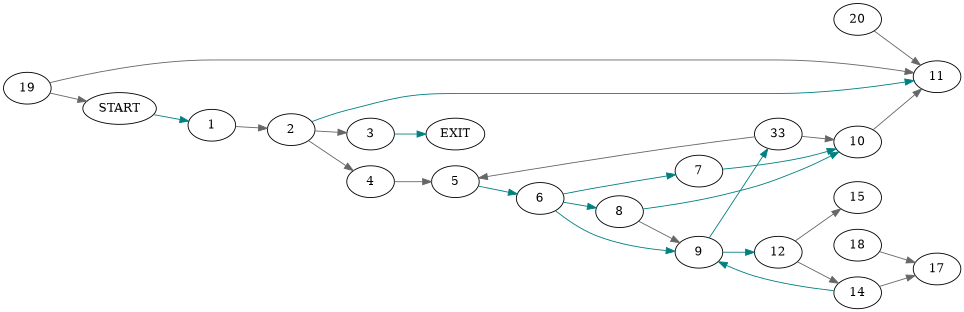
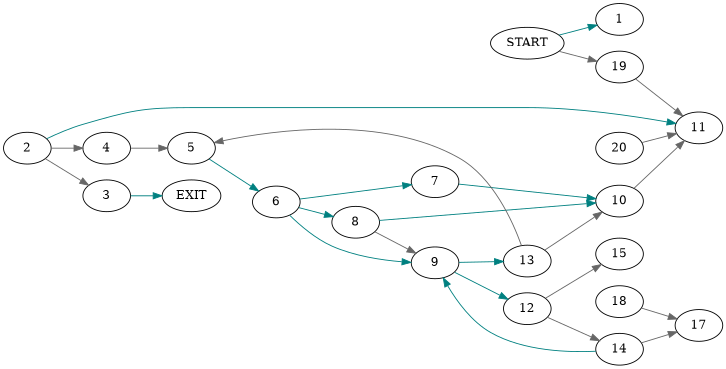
(64, 96) -> (574, 55)
(247, 127) -> none
(778, 134) -> (527, 261)
